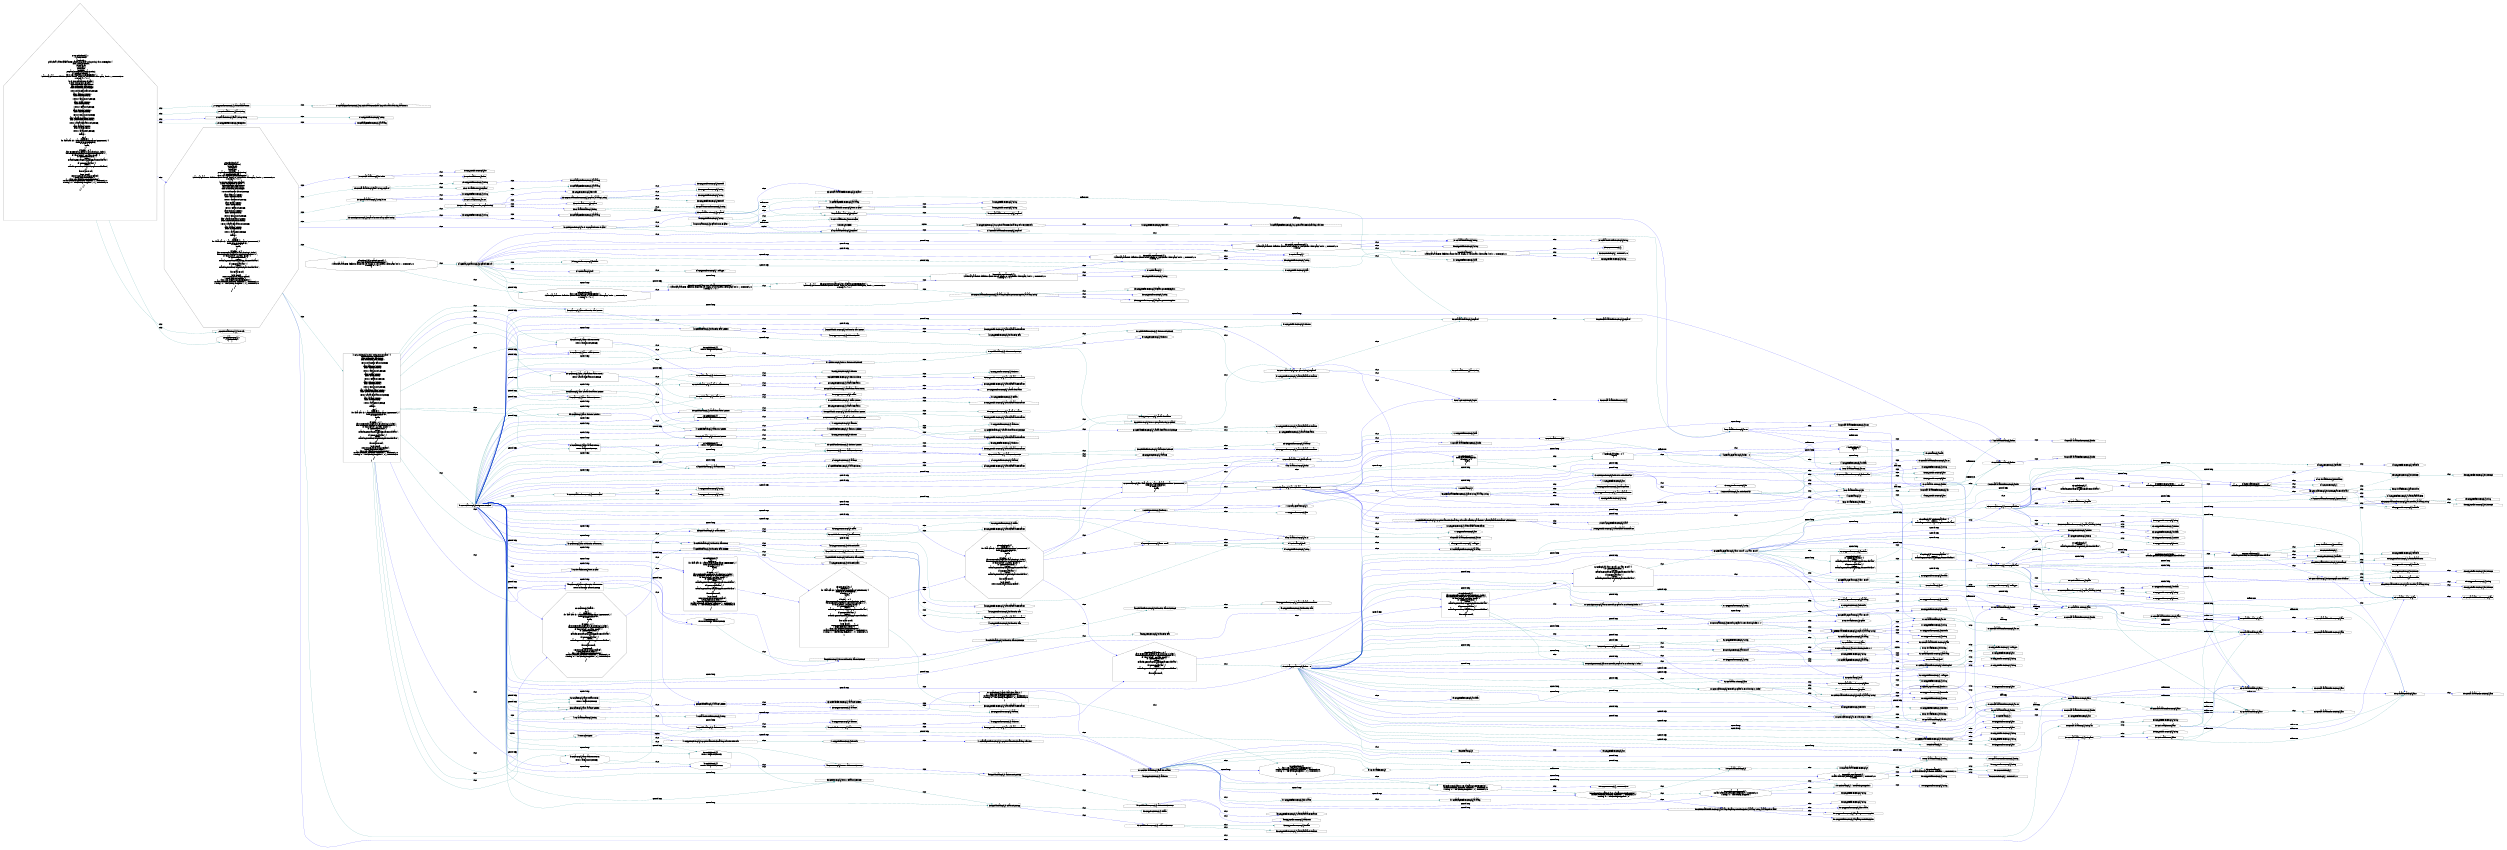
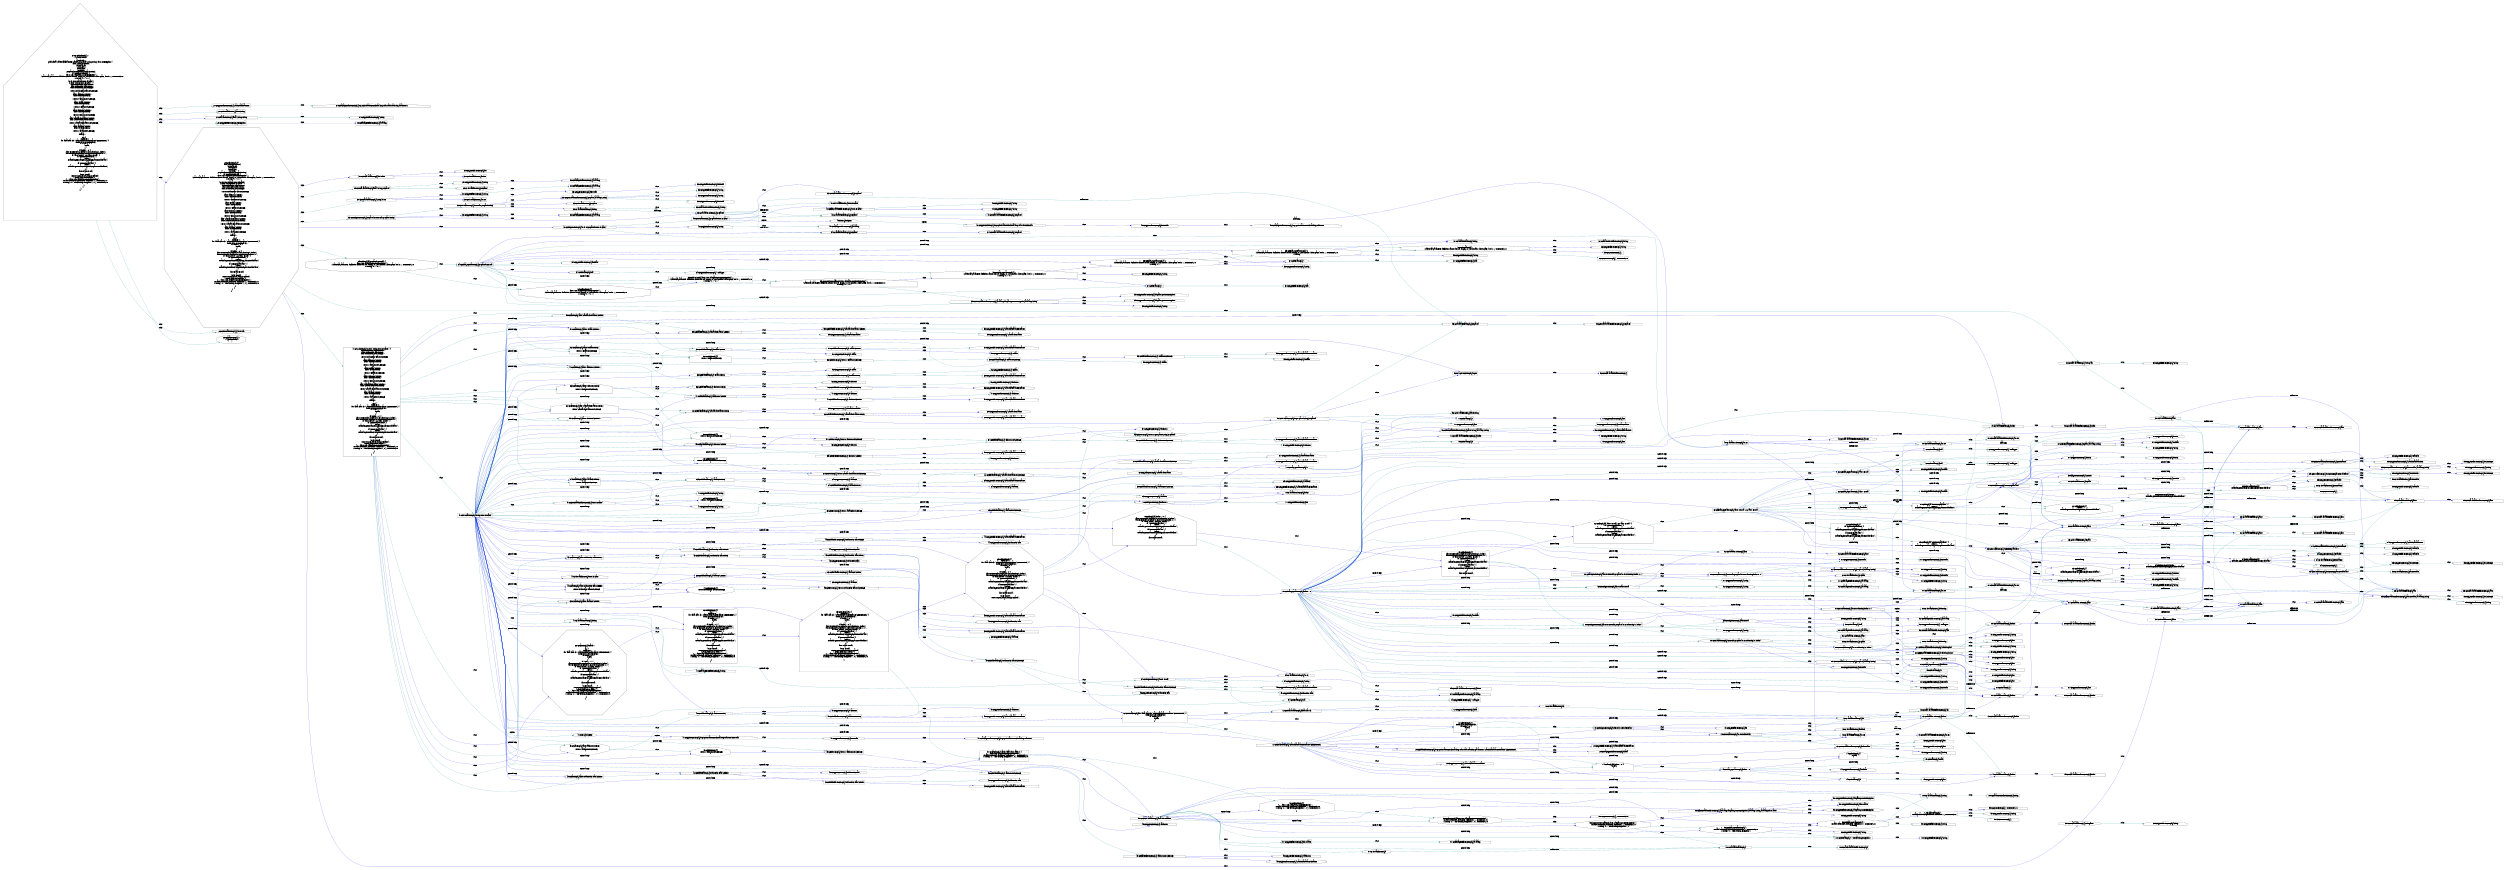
(2212, 716) -> (2214, 617)
